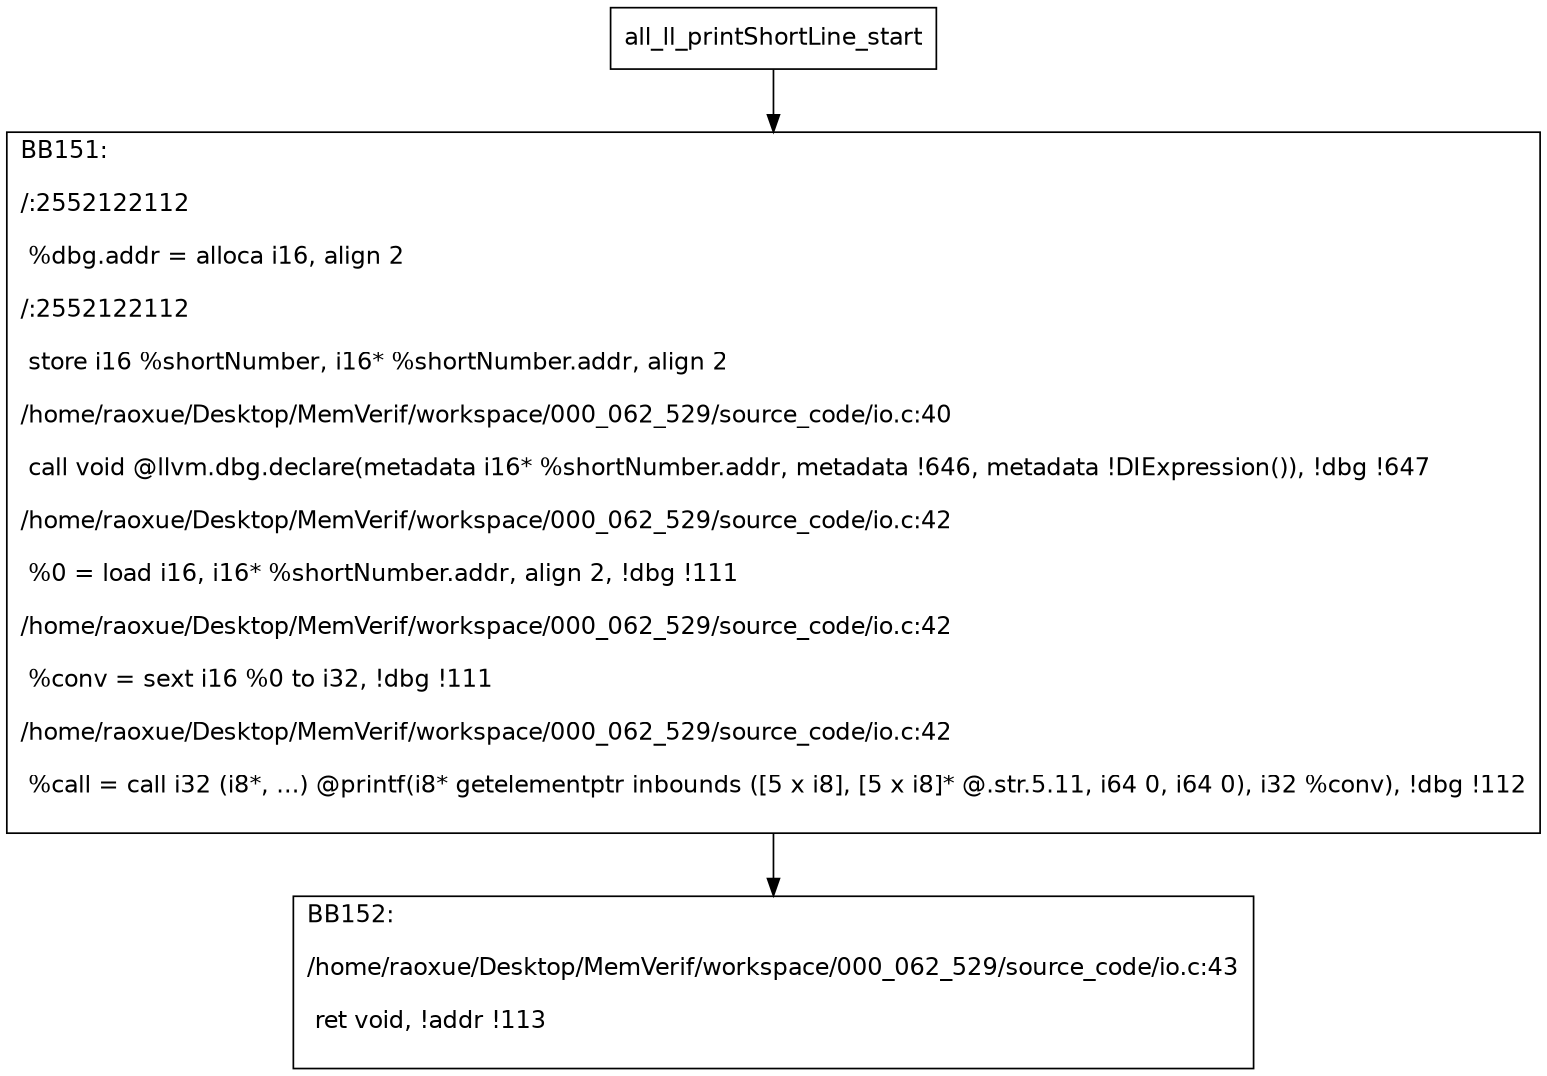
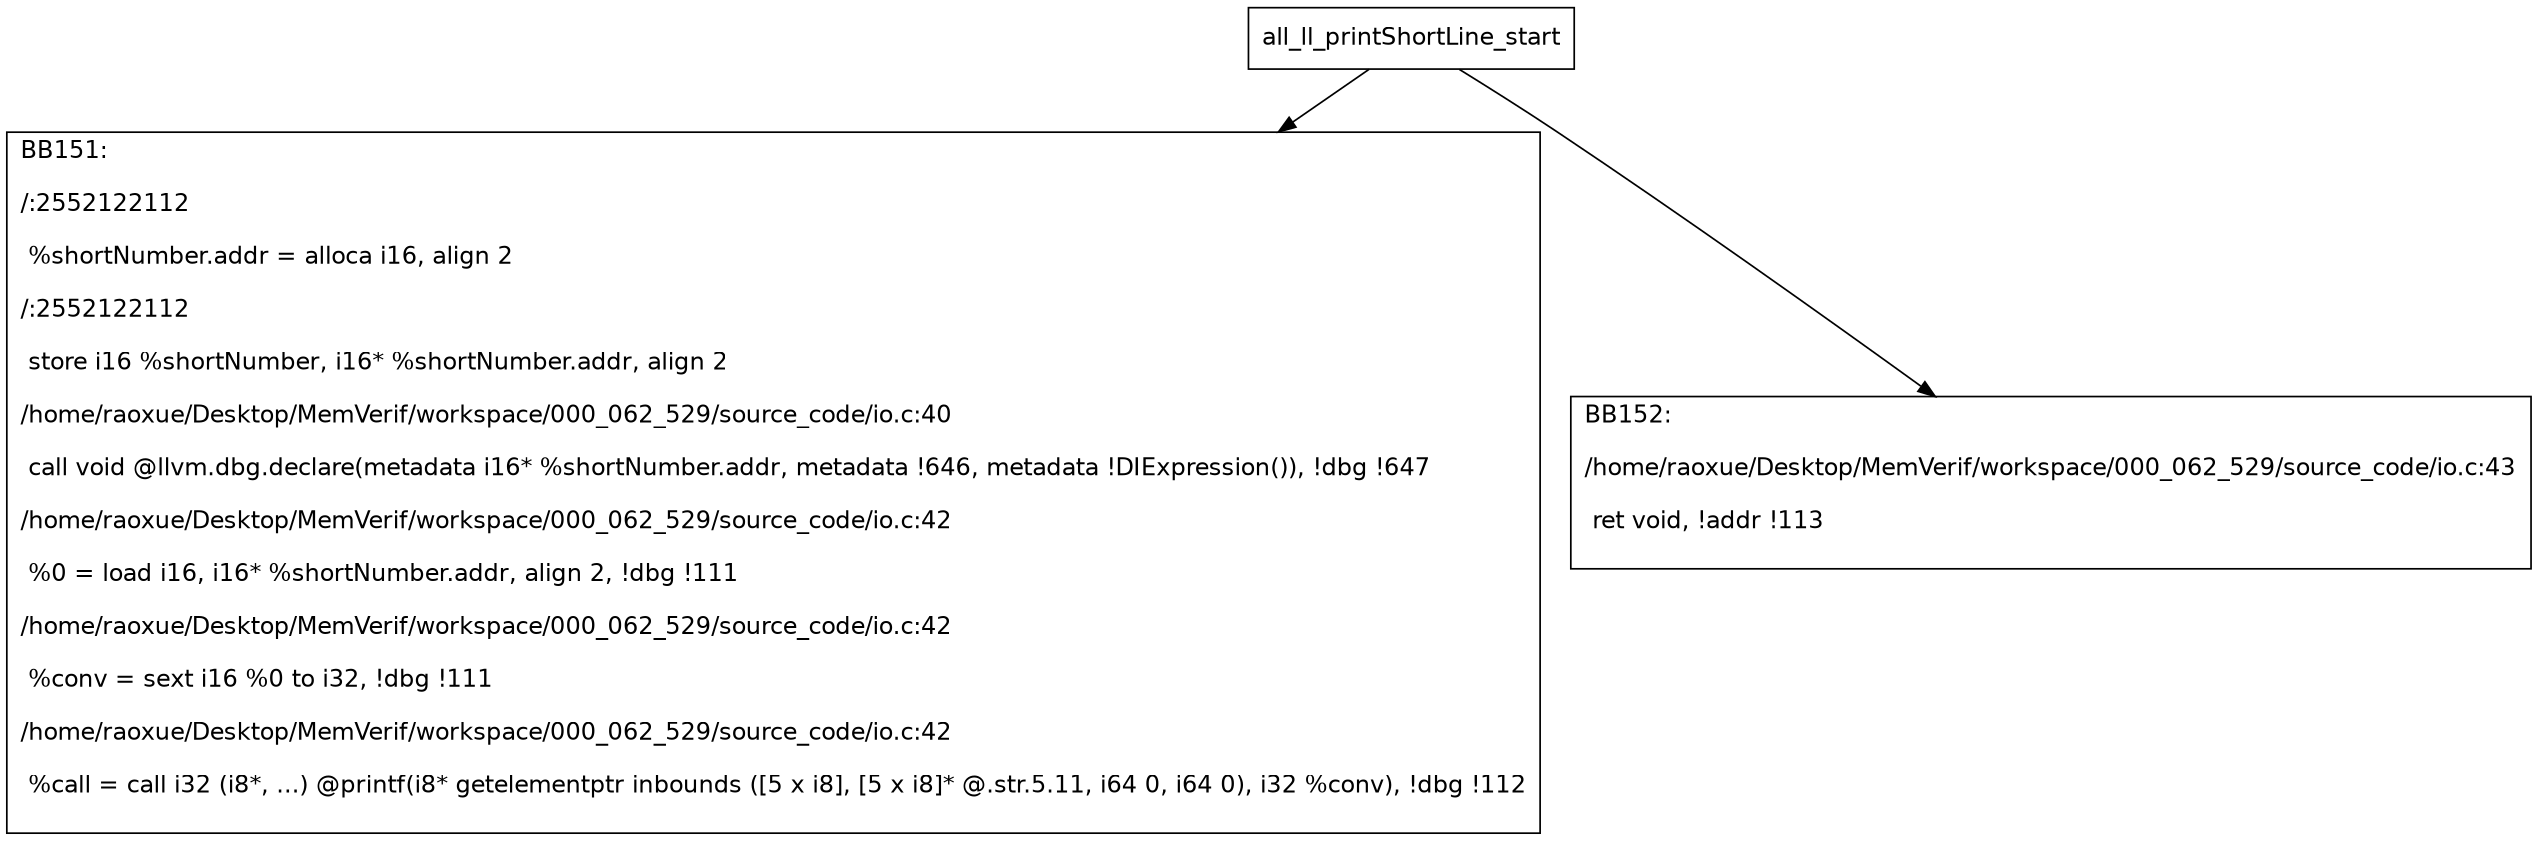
(213, 257) -> (267, 257)
(773, 856) -> (1693, 224)
